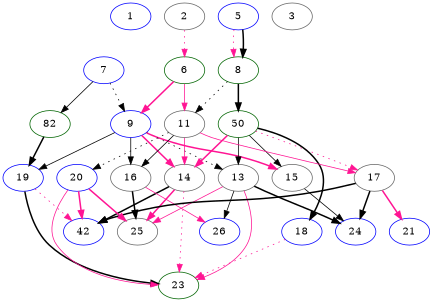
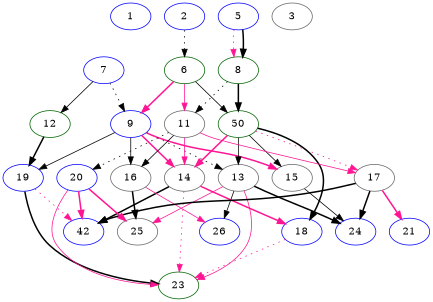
(185, 16) -> (185, 16)
(185, 40) -> (185, 40)
none -> (208, 94)
(50, 124) -> (50, 124)
(169, 196) -> (241, 205)
